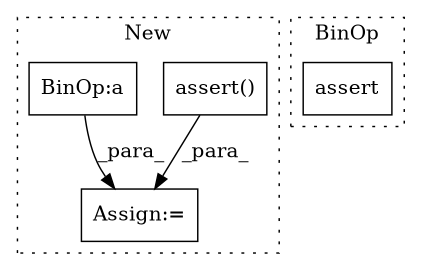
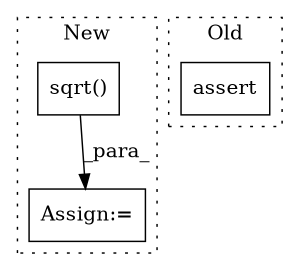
(348, 34) -> (225, 34)
(83, 89) -> none
(215, 89) -> (79, 89)
